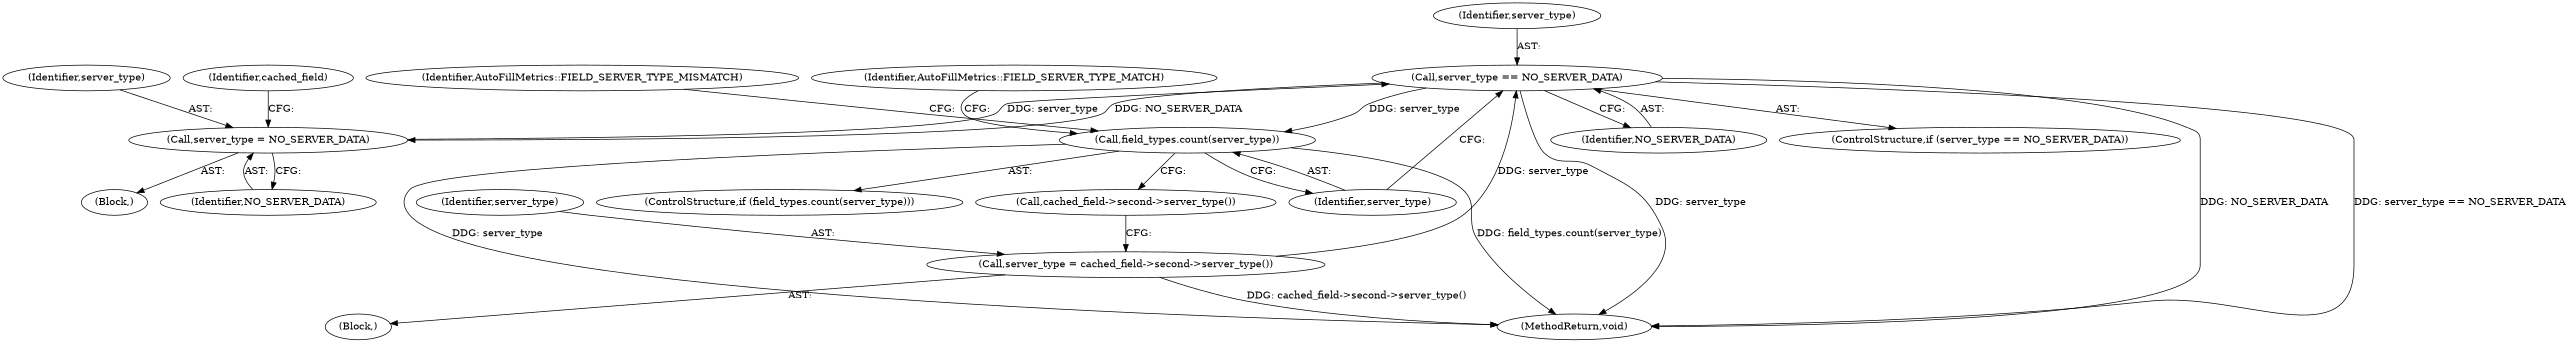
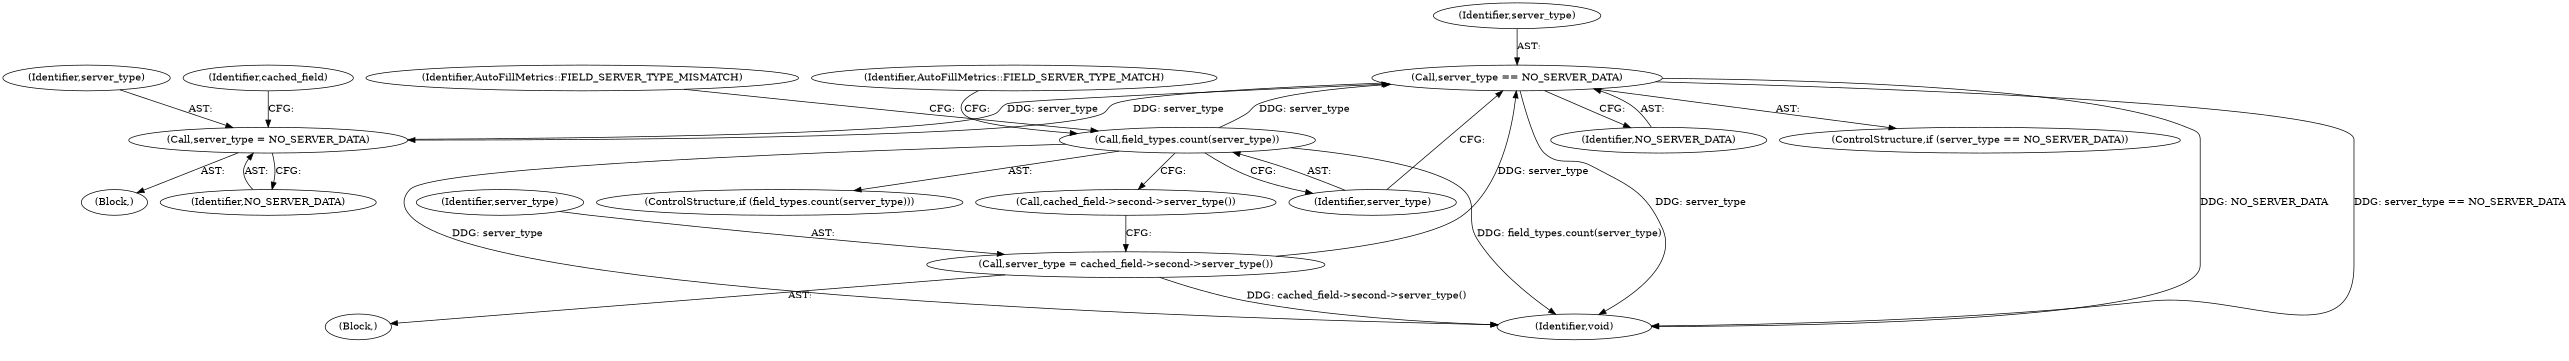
(1178, 109) -> (1178, 109)
(1359, 110) -> (1297, 94)
(1574, 327) -> (1574, 327)
